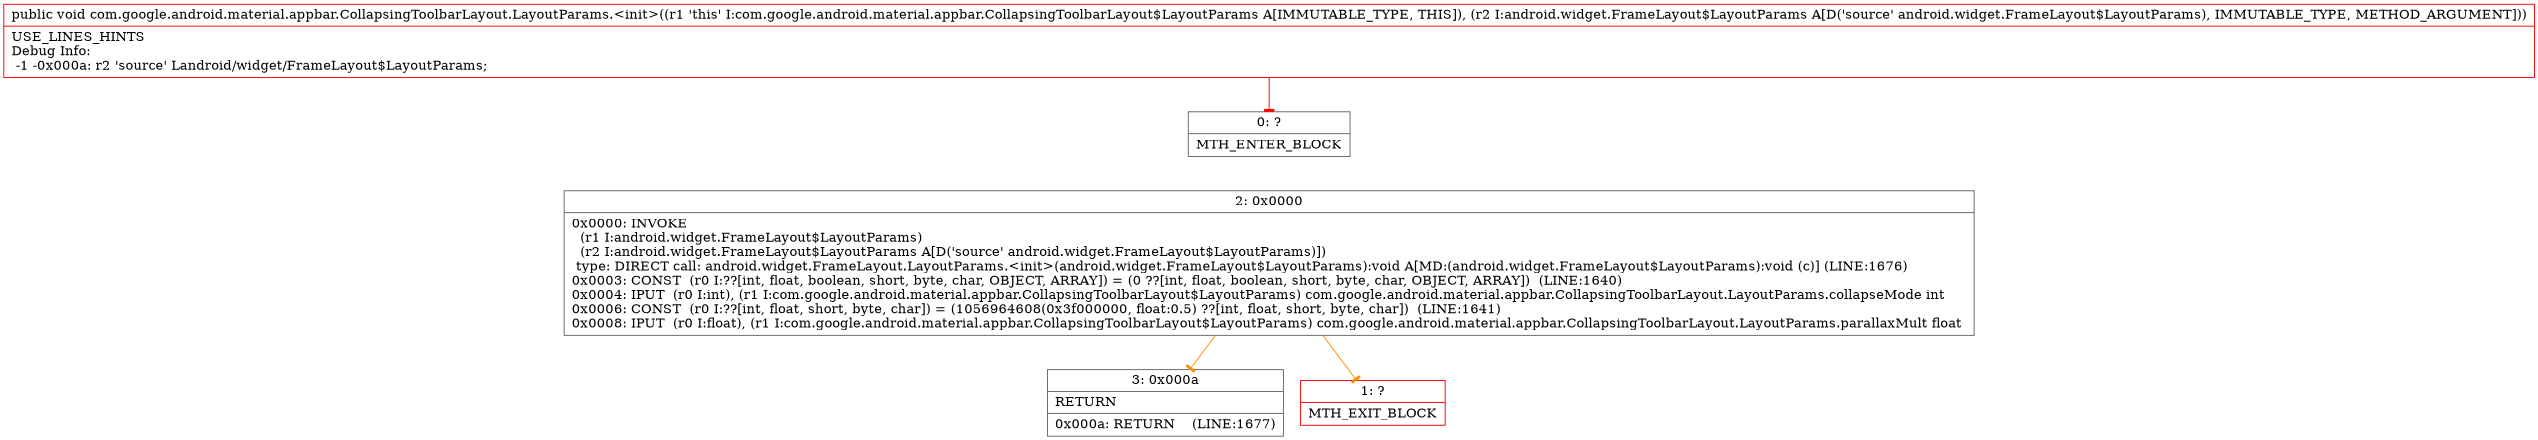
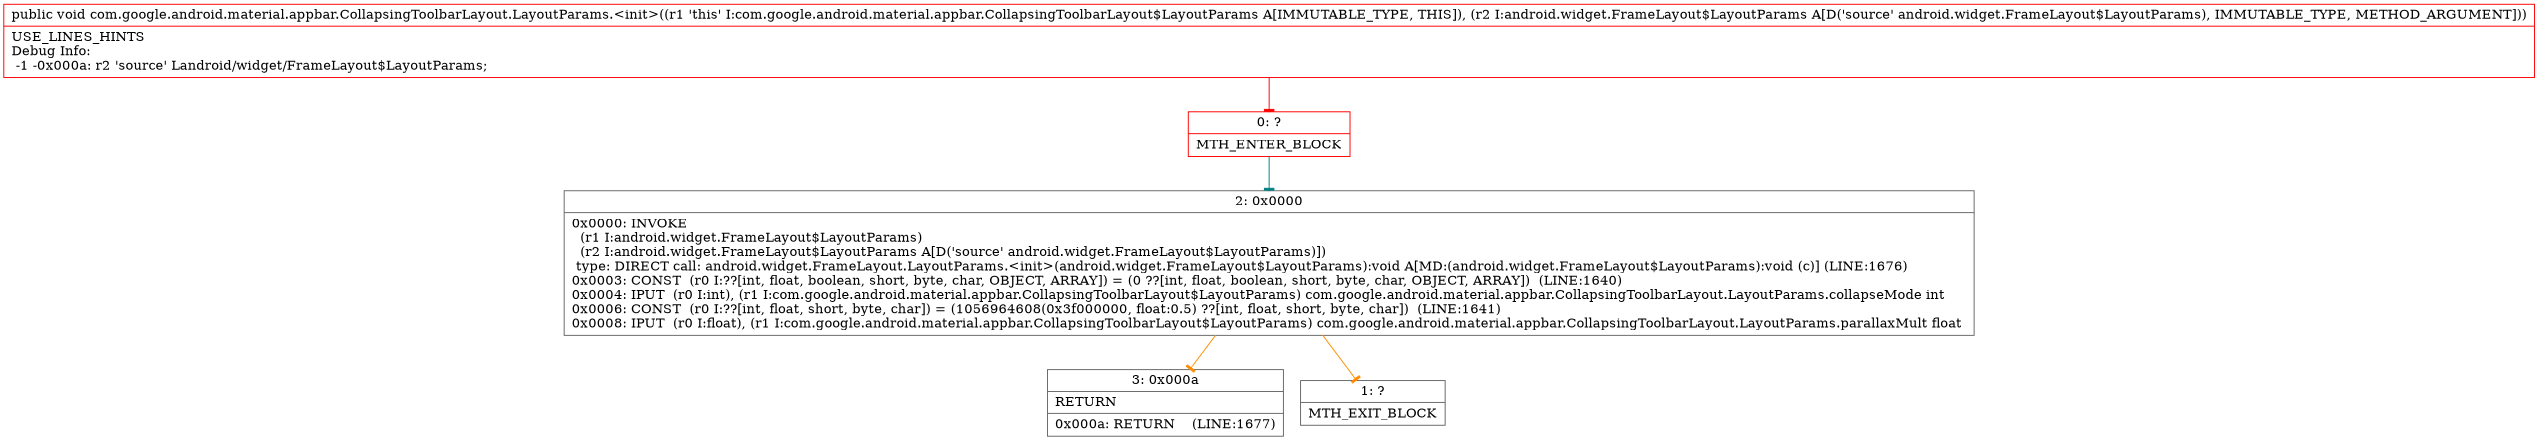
(1269, 134) -> (1269, 134)
none -> (1269, 171)
(1373, 403) -> (1373, 403)
